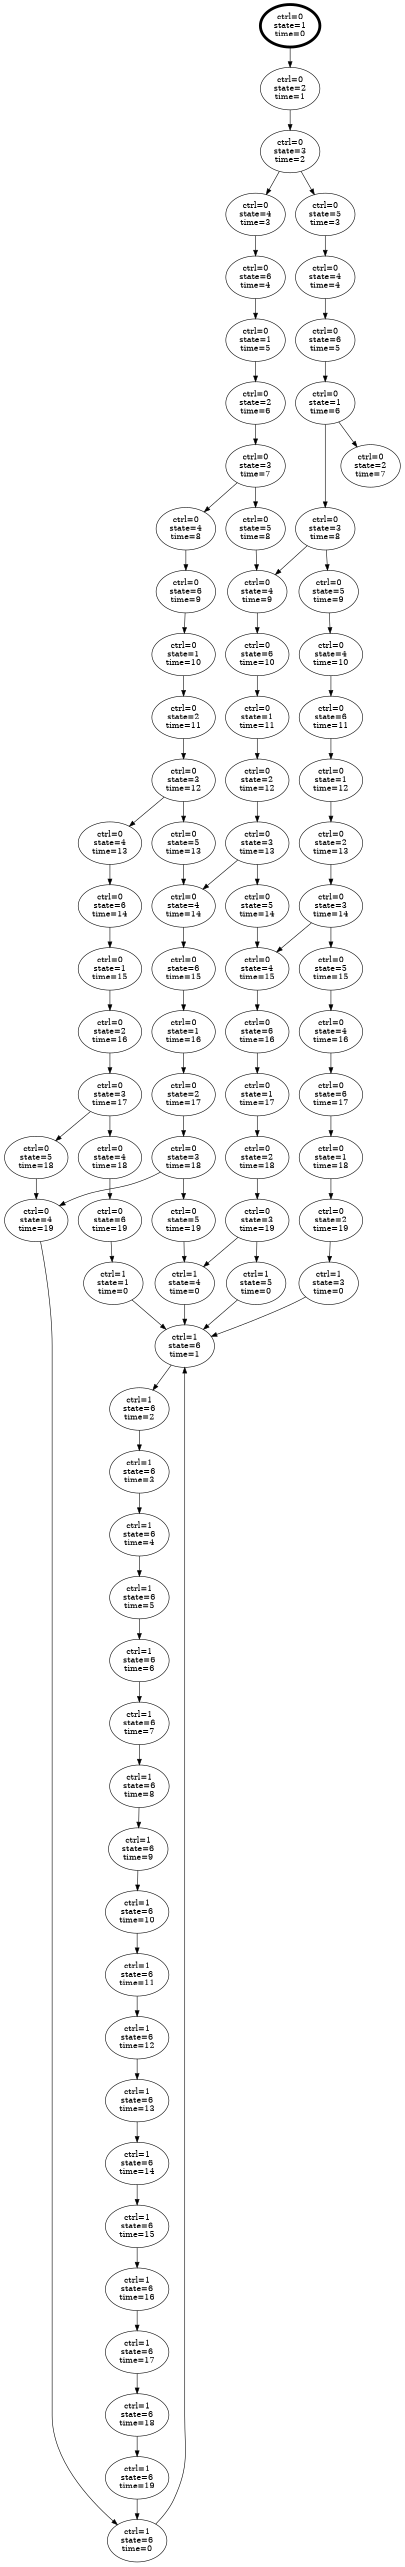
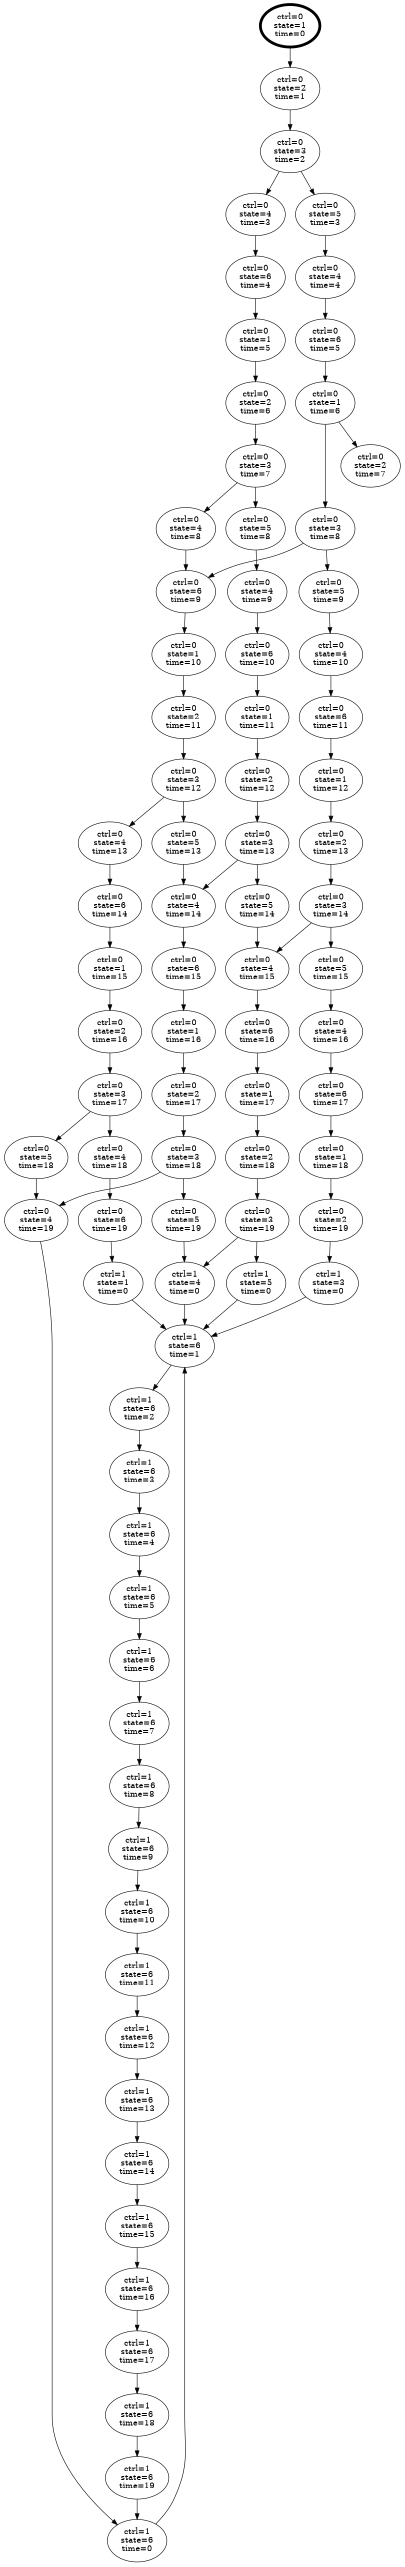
(293, 558) -> (261, 559)
